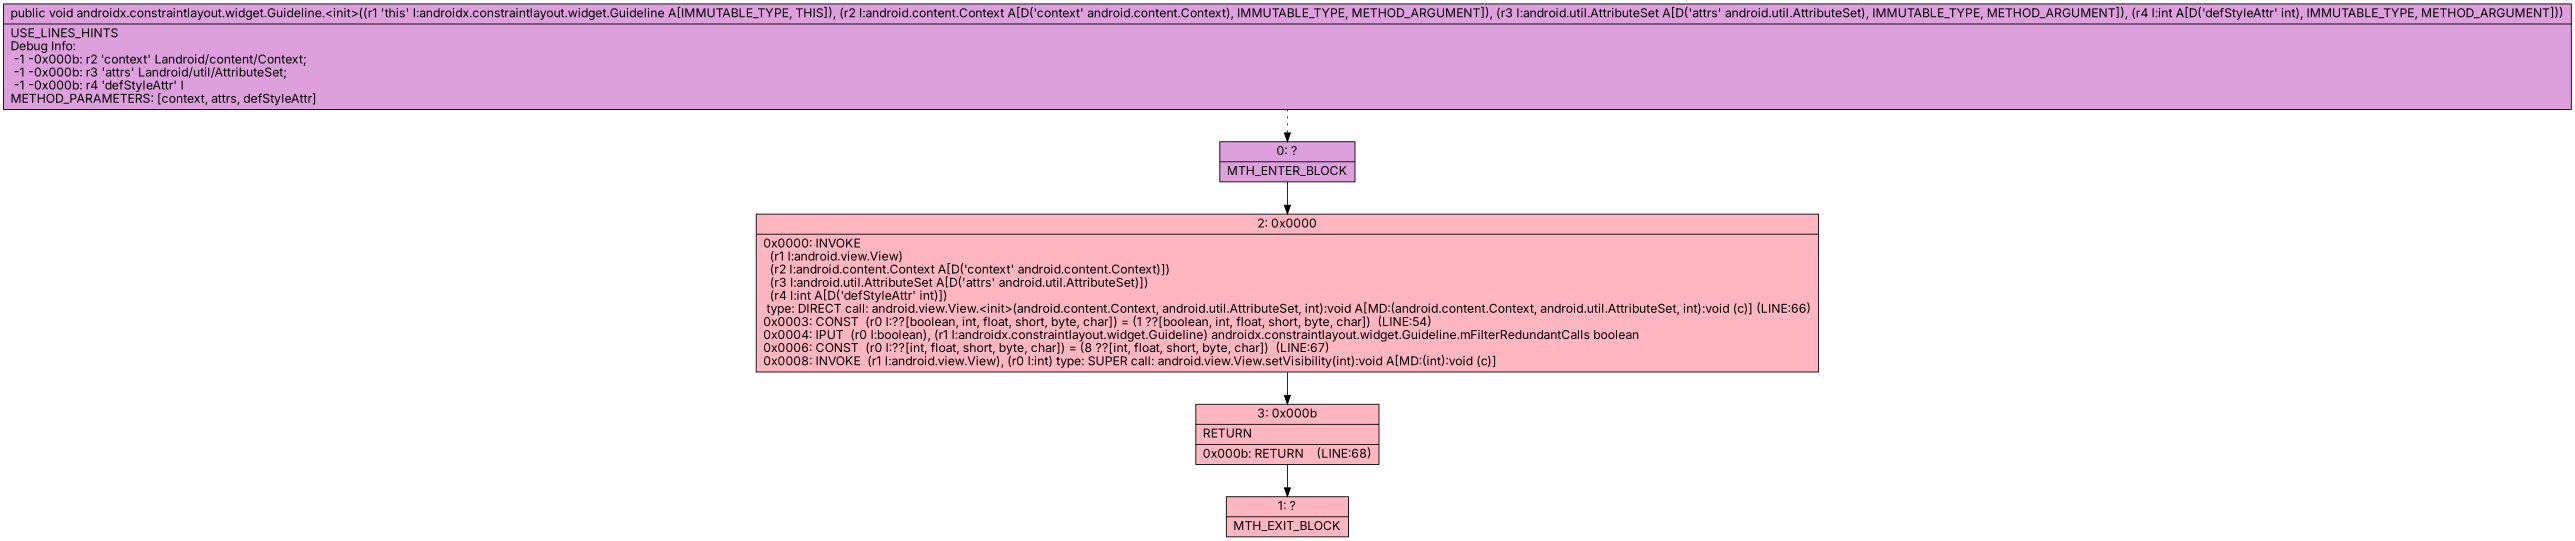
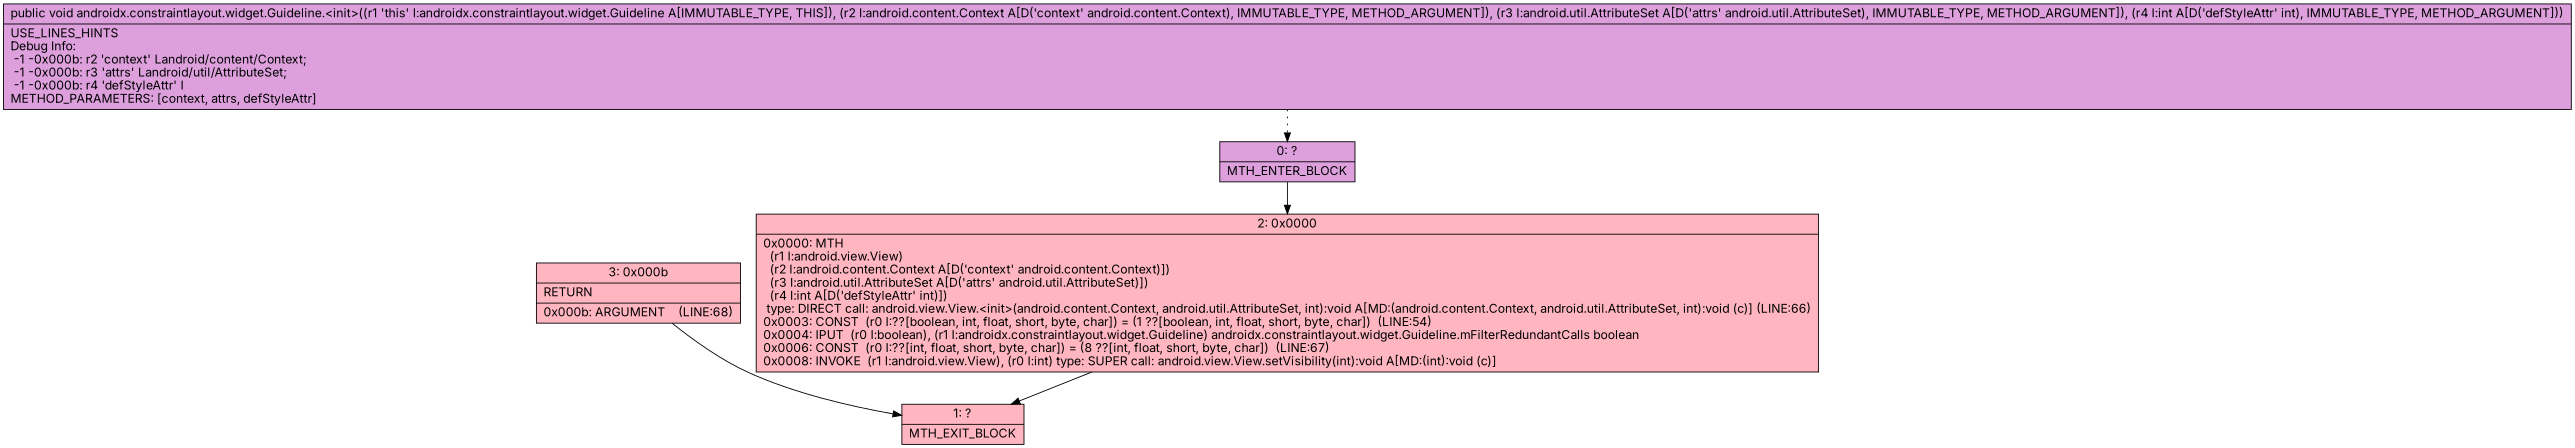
(816, 244) -> (807, 244)
(1287, 384) -> (1055, 387)
(1287, 454) -> (638, 313)
